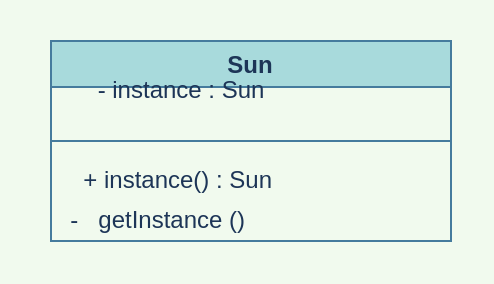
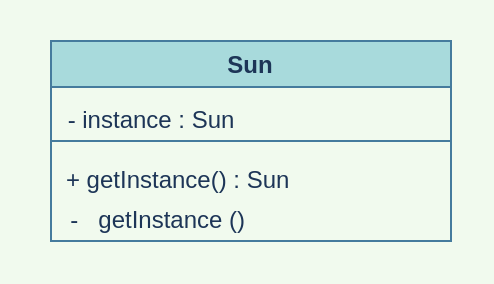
(181, 91) -> (151, 121)
(182, 181) -> (182, 181)
